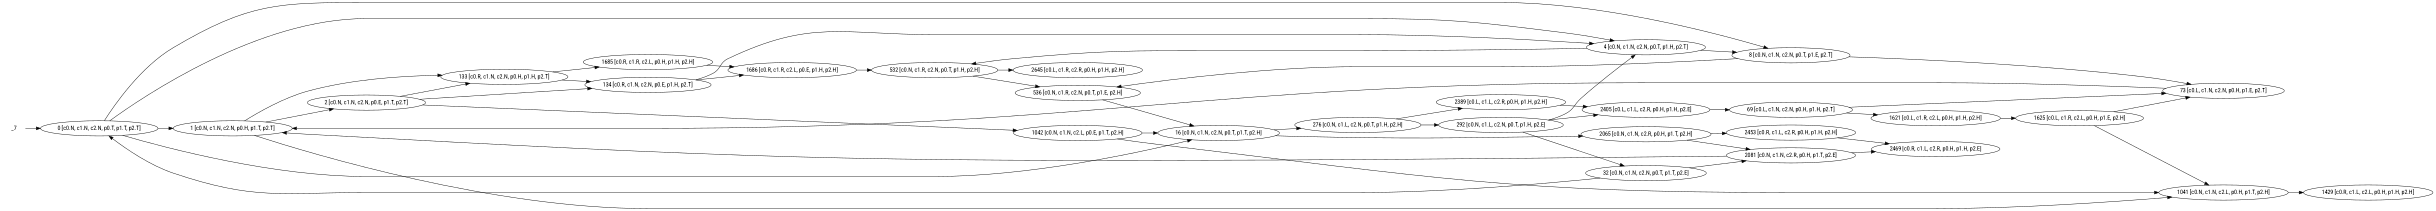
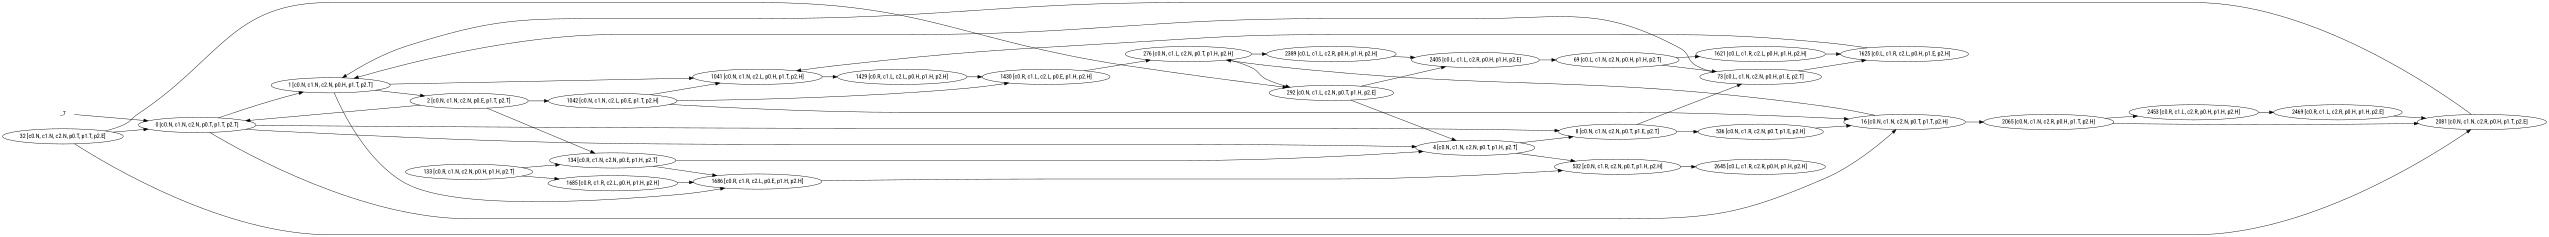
none -> (1046, 77)
(1004, 81) -> none
(338, 84) -> (504, 201)
(433, 90) -> (335, 113)
(2150, 105) -> (1830, 66)
(1571, 148) -> (678, 3)
(1861, 152) -> (2408, 117)
